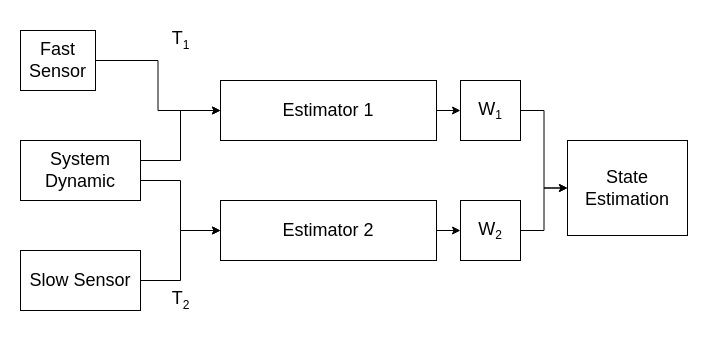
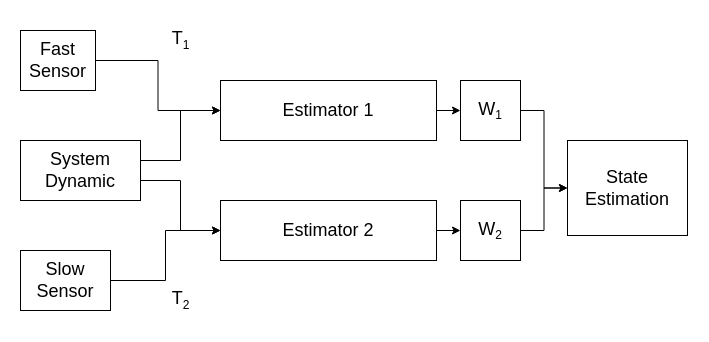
(81, 281) -> (66, 281)
